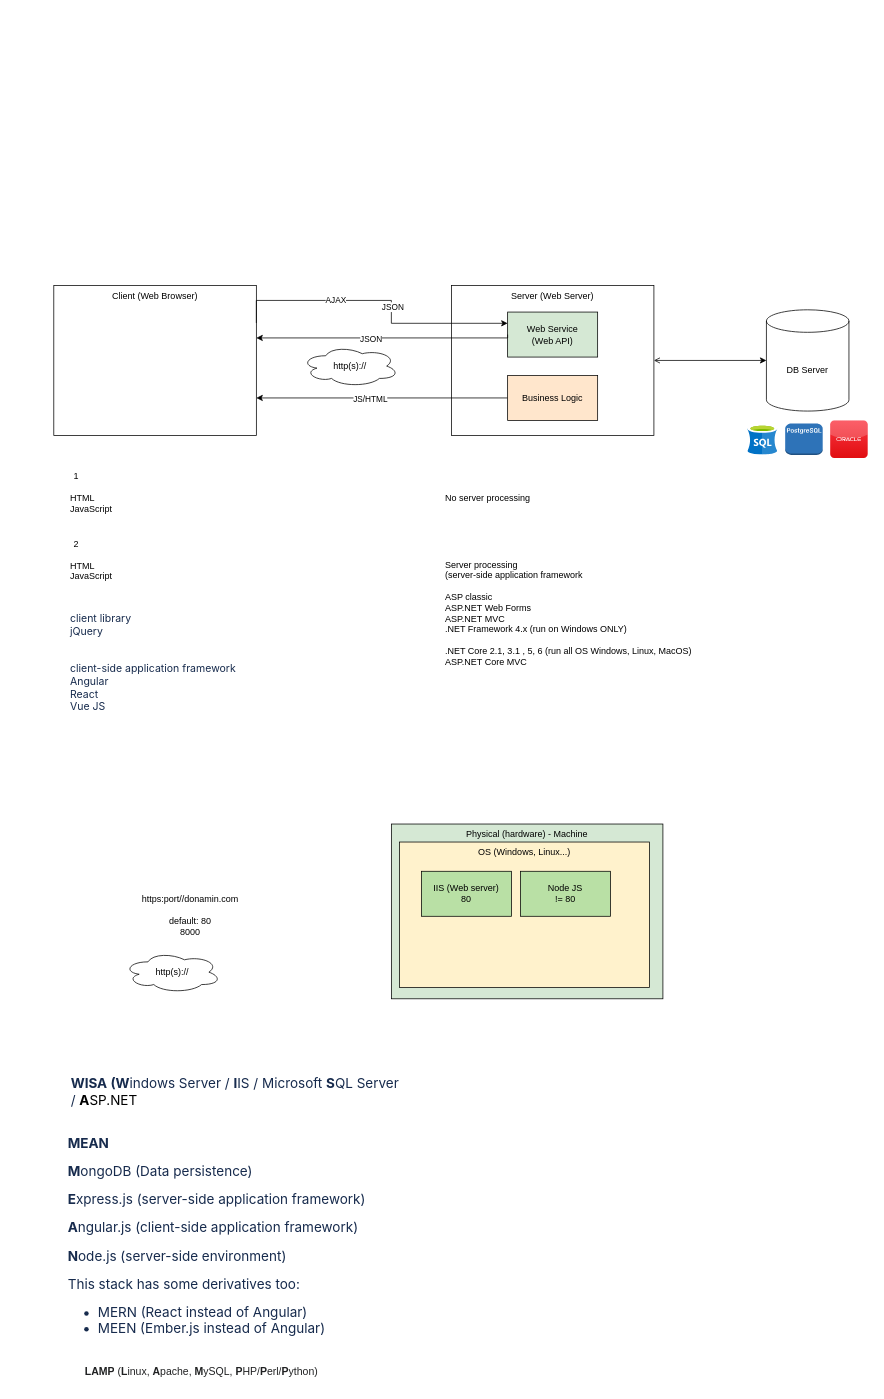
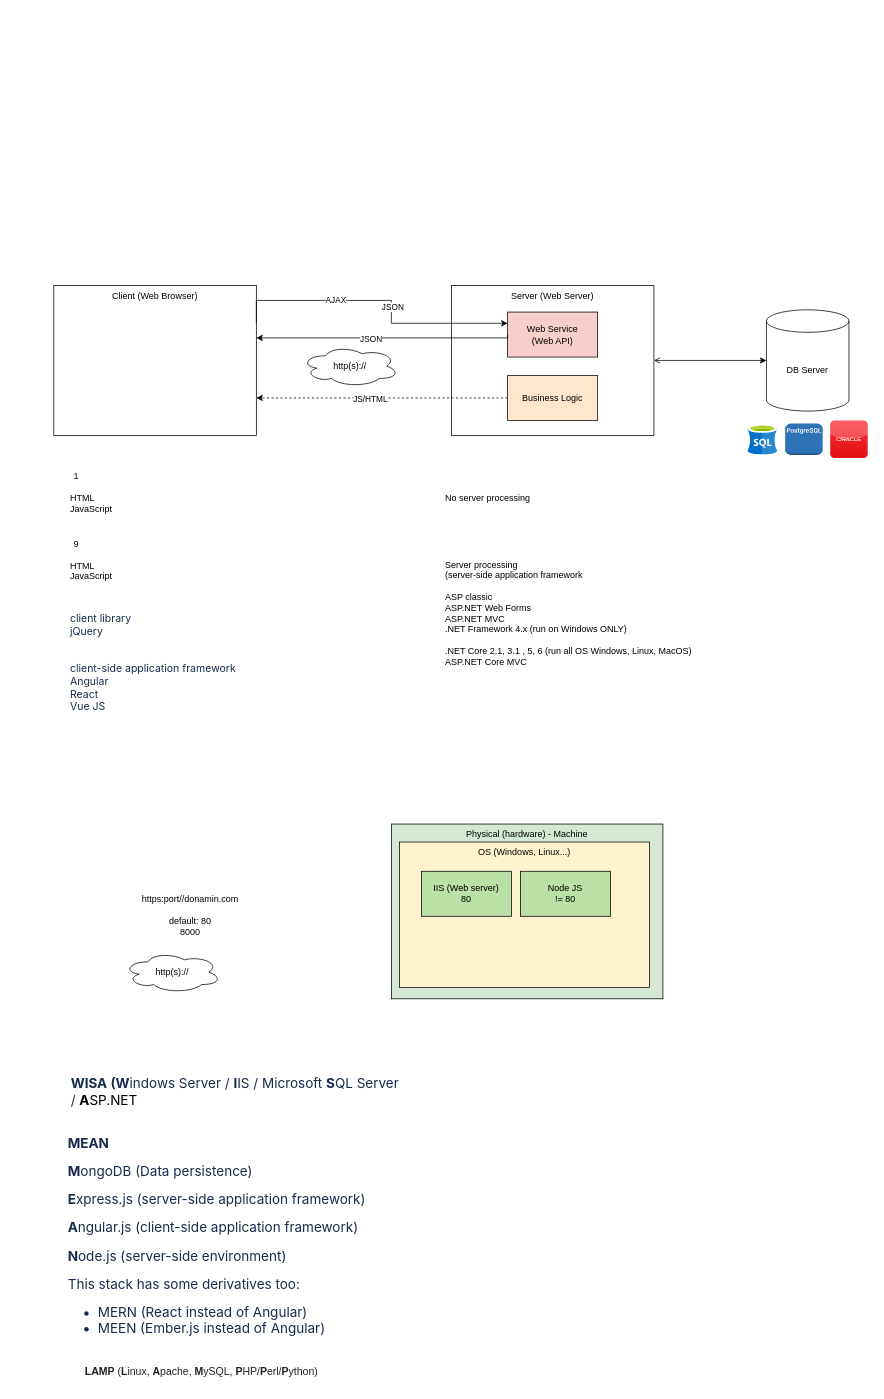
(552, 335) -> (552, 335)
(446, 398) -> (446, 398)
(76, 544) -> (76, 544)
